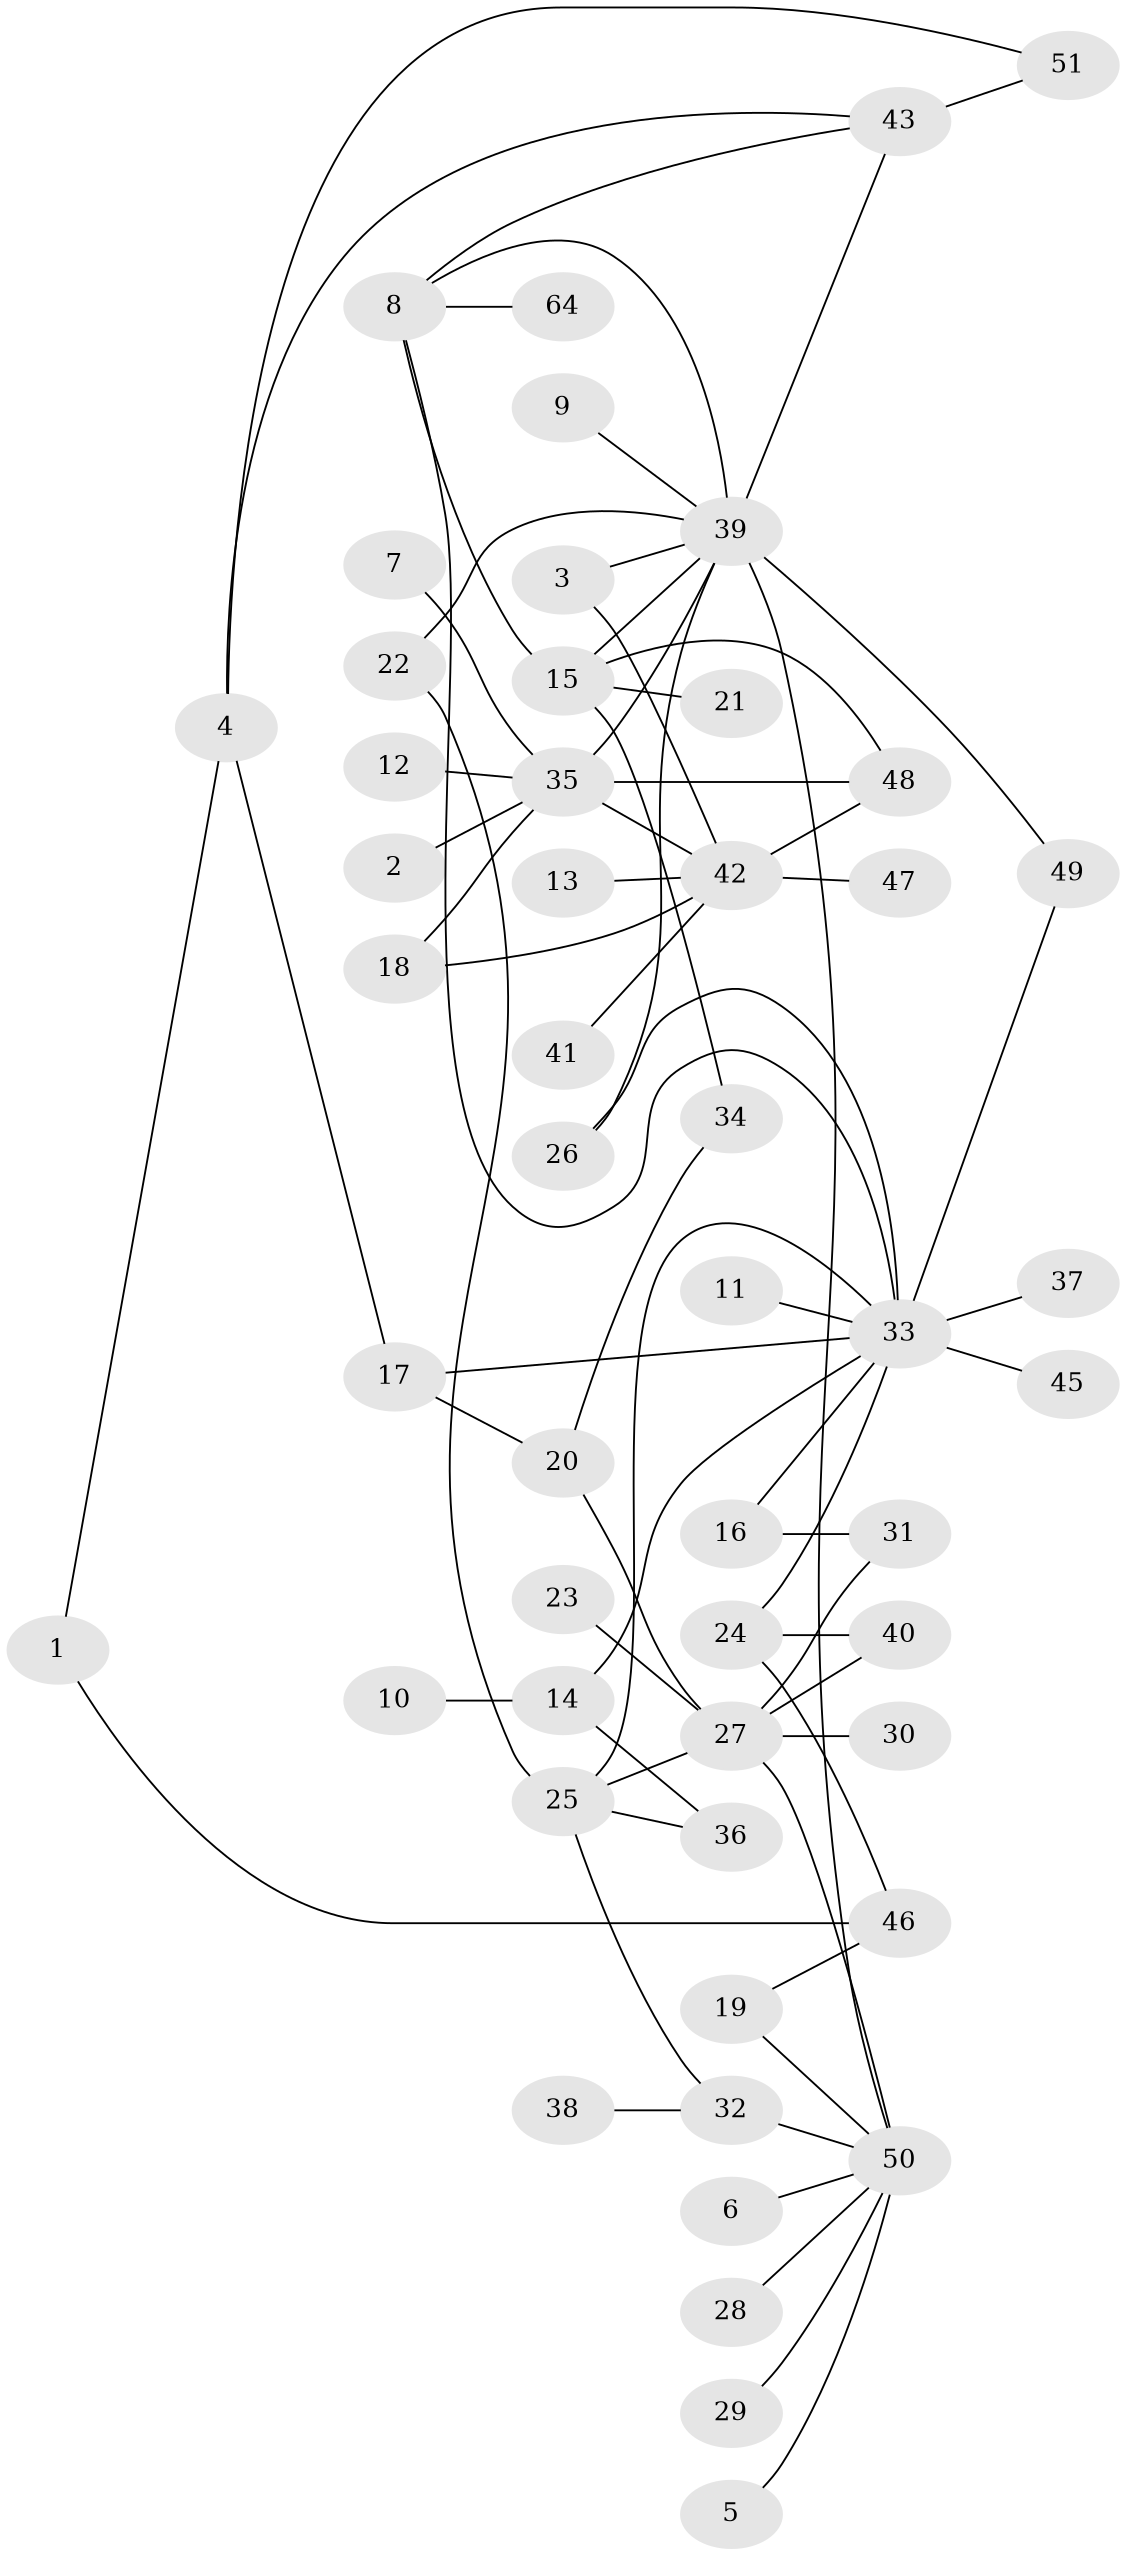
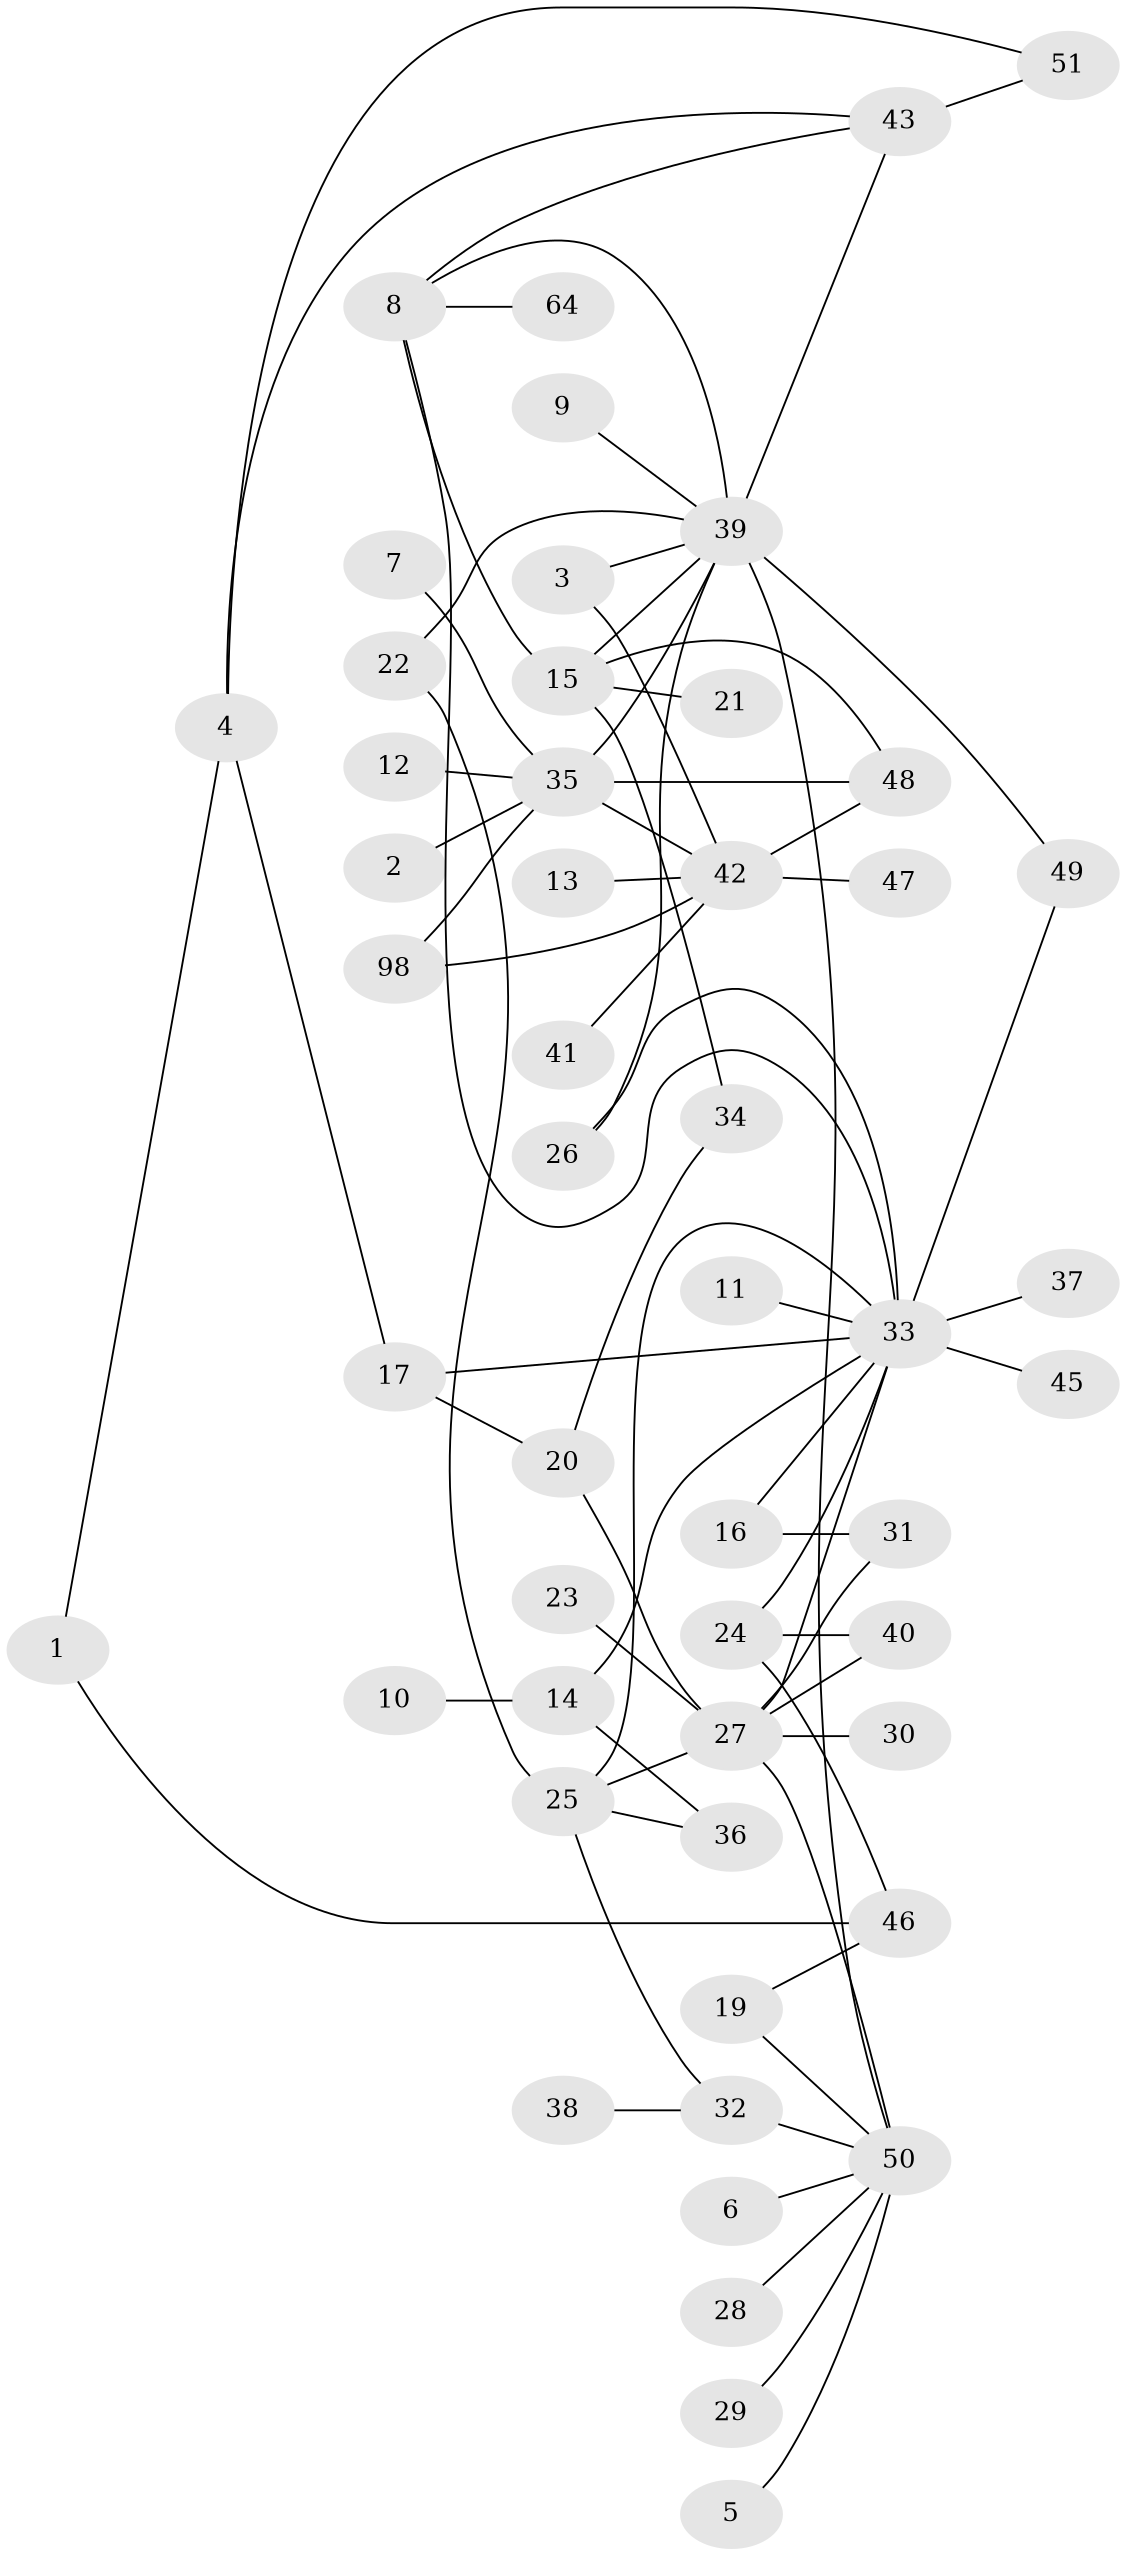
(395, 969) -> (395, 969)
none -> (839, 1515)
